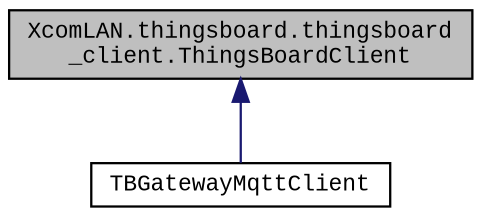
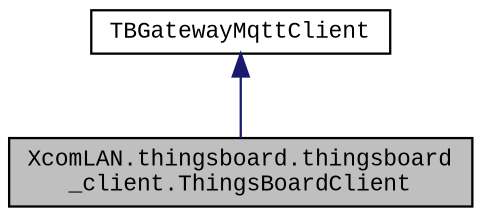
(241, 132) -> (241, 108)
